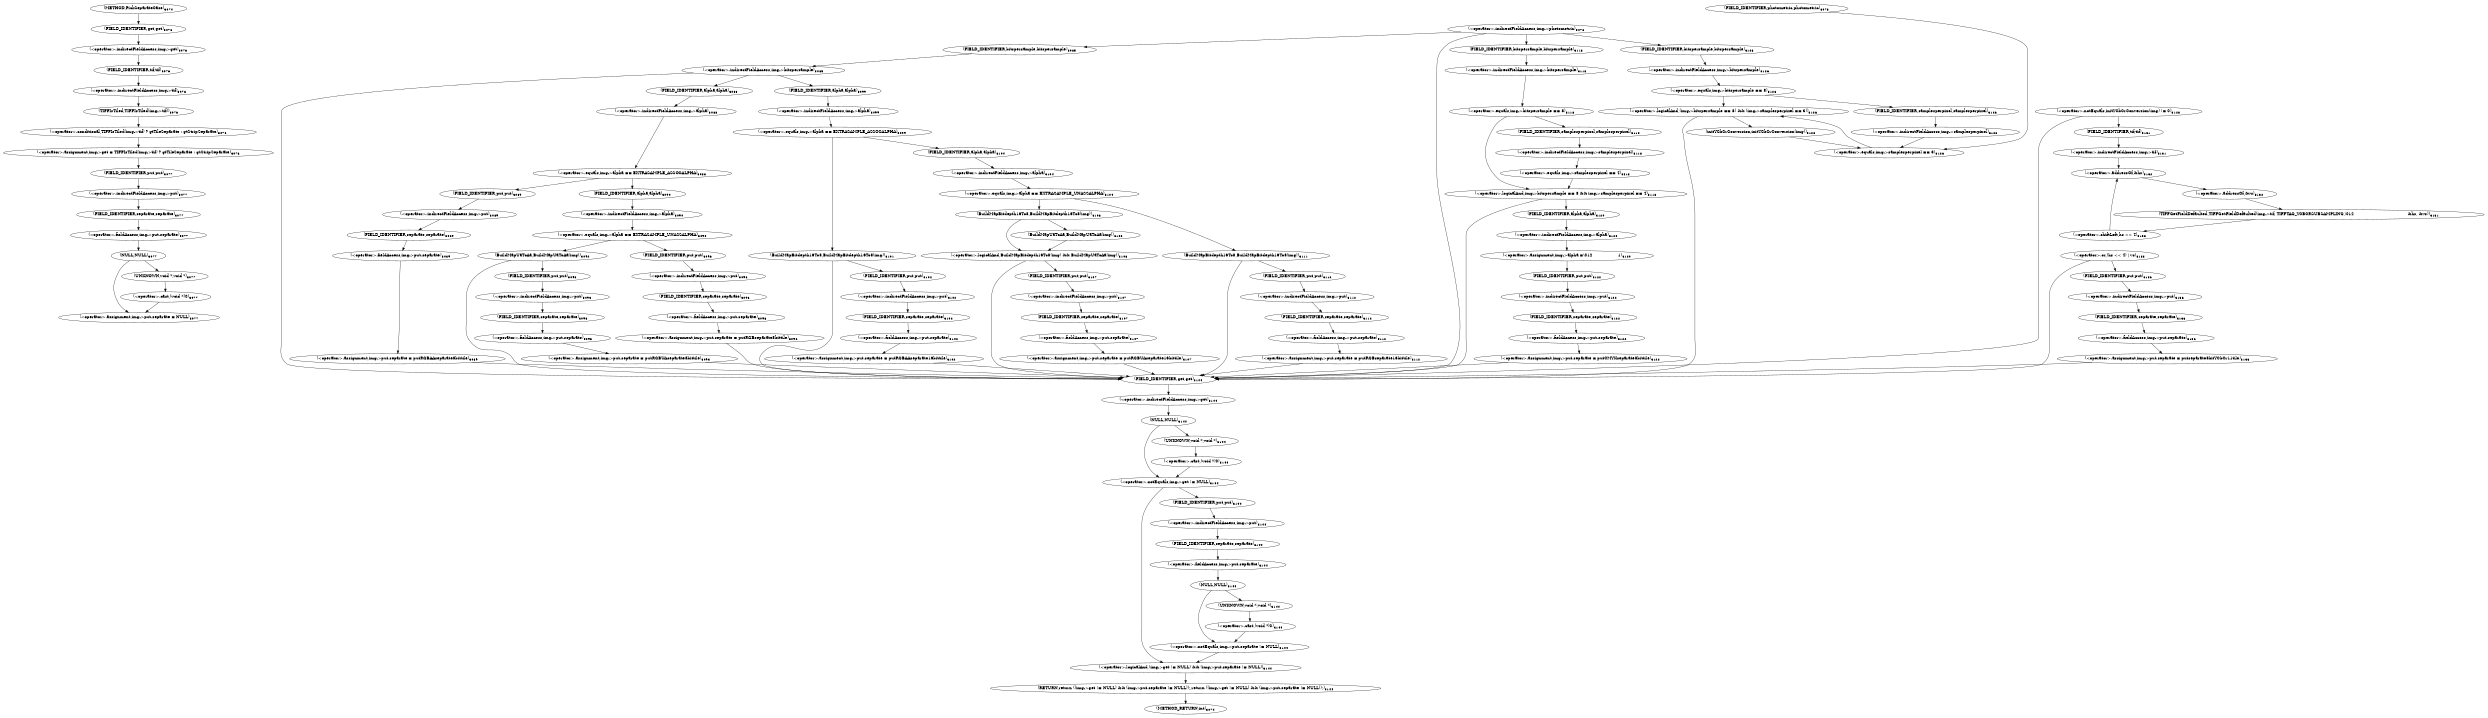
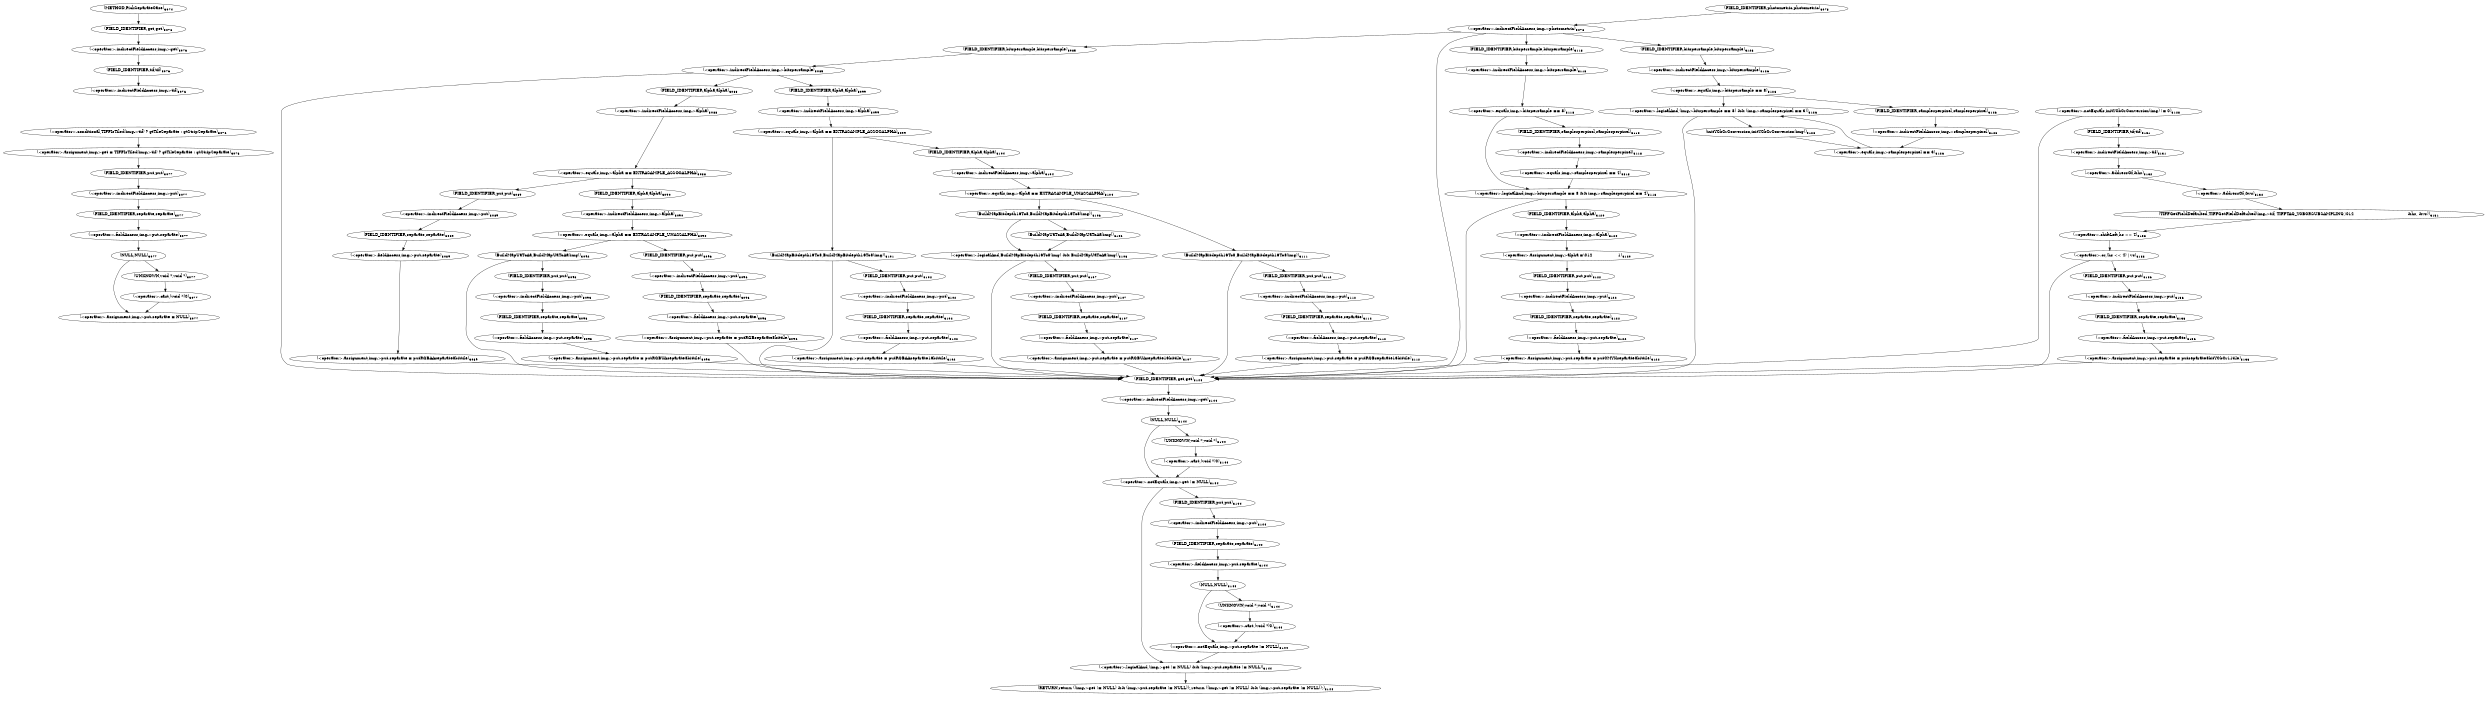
(2012, 38) -> (1654, 19)
(138, 112) -> none
(2112, 206) -> (2110, 244)
(1186, 709) -> none
